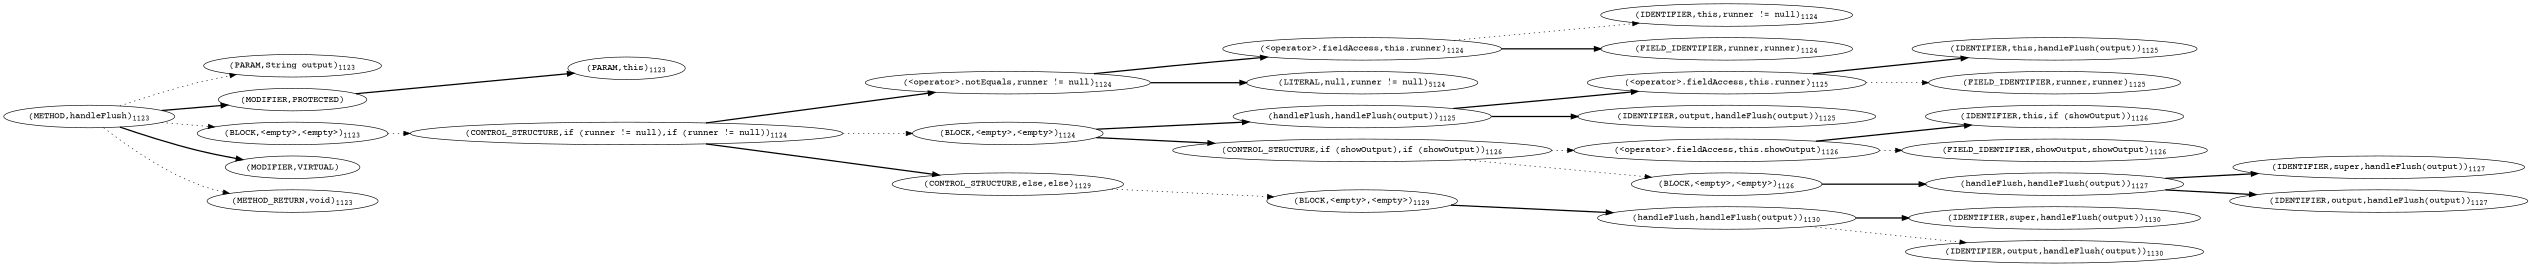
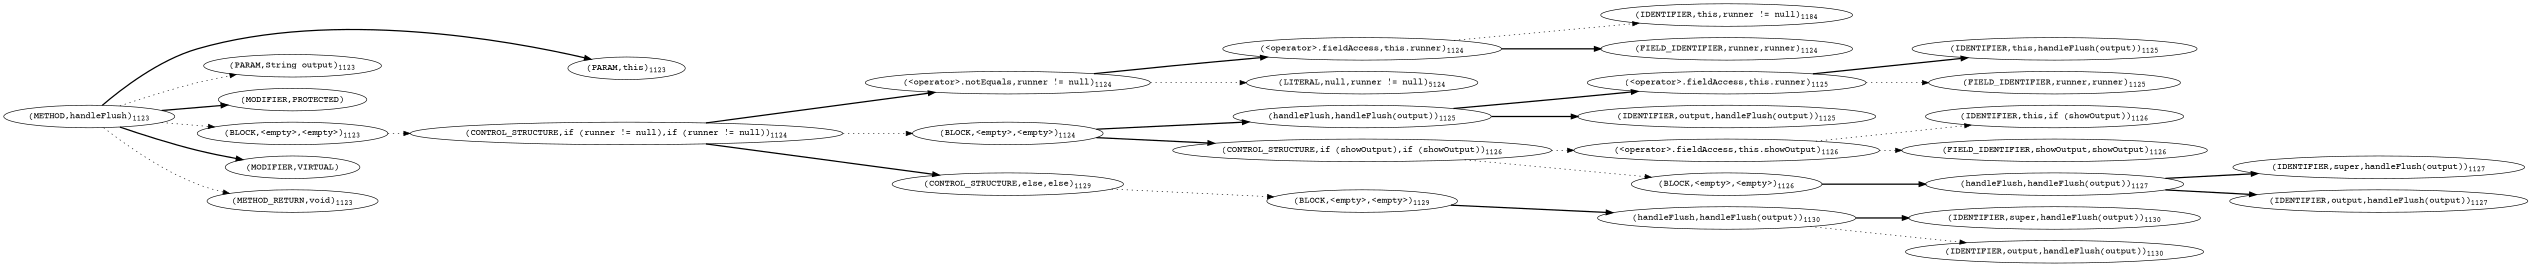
(1810, 14) -> (1810, 14)
(1195, 83) -> (1195, 83)
(462, 84) -> (336, 30)
(1890, 133) -> (1890, 133)
